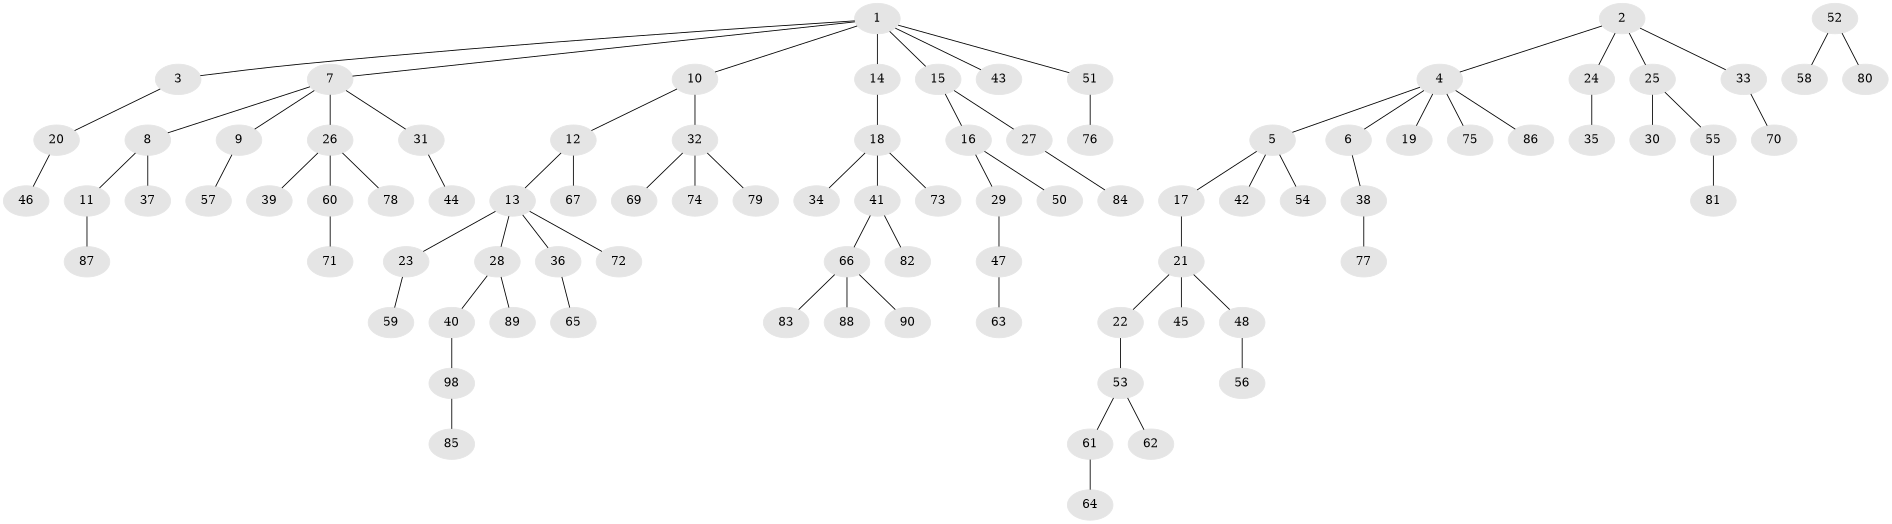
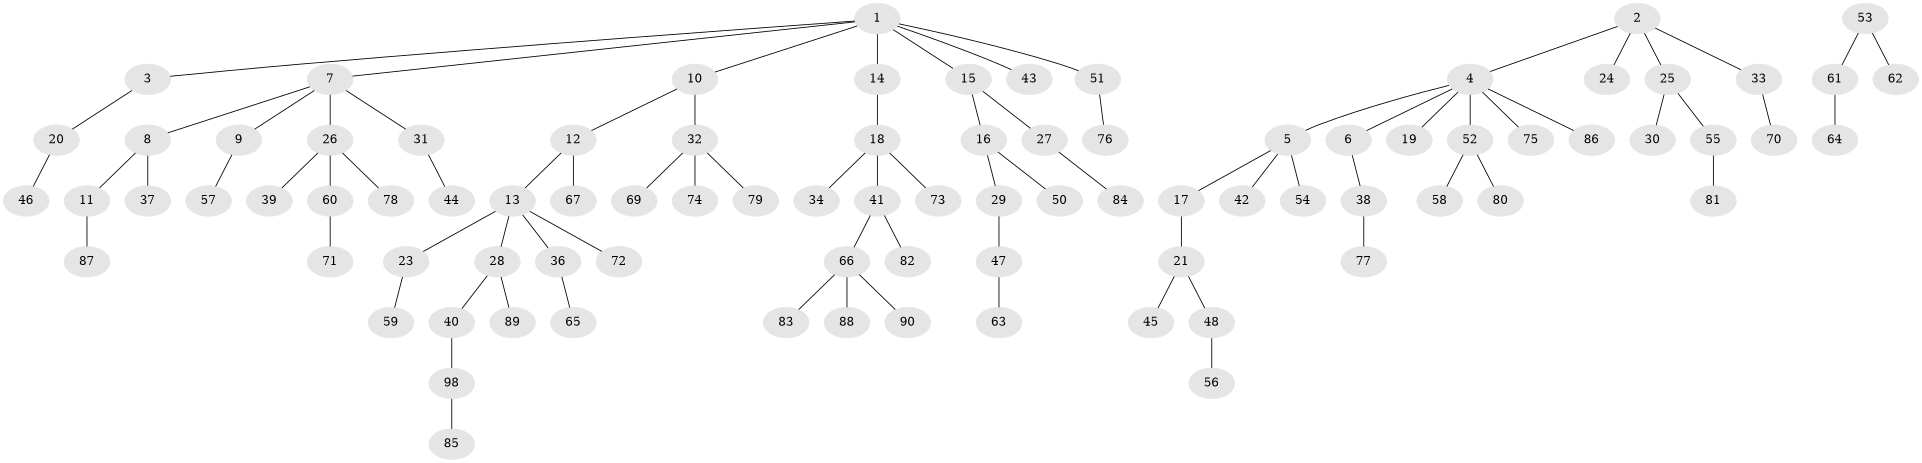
none -> (1470, 110)
(1592, 140) -> none
(1121, 323) -> none
